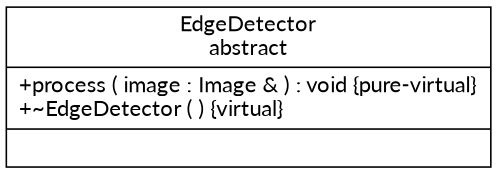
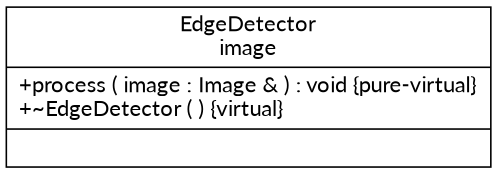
(249, 48) -> (249, 48)
